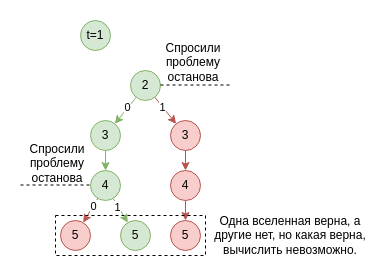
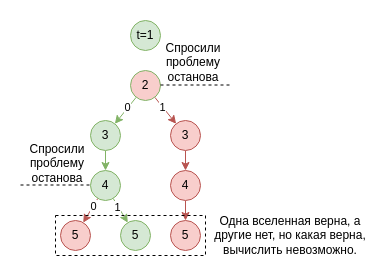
(96, 36) -> (146, 36)
(146, 86) -> (146, 86)
